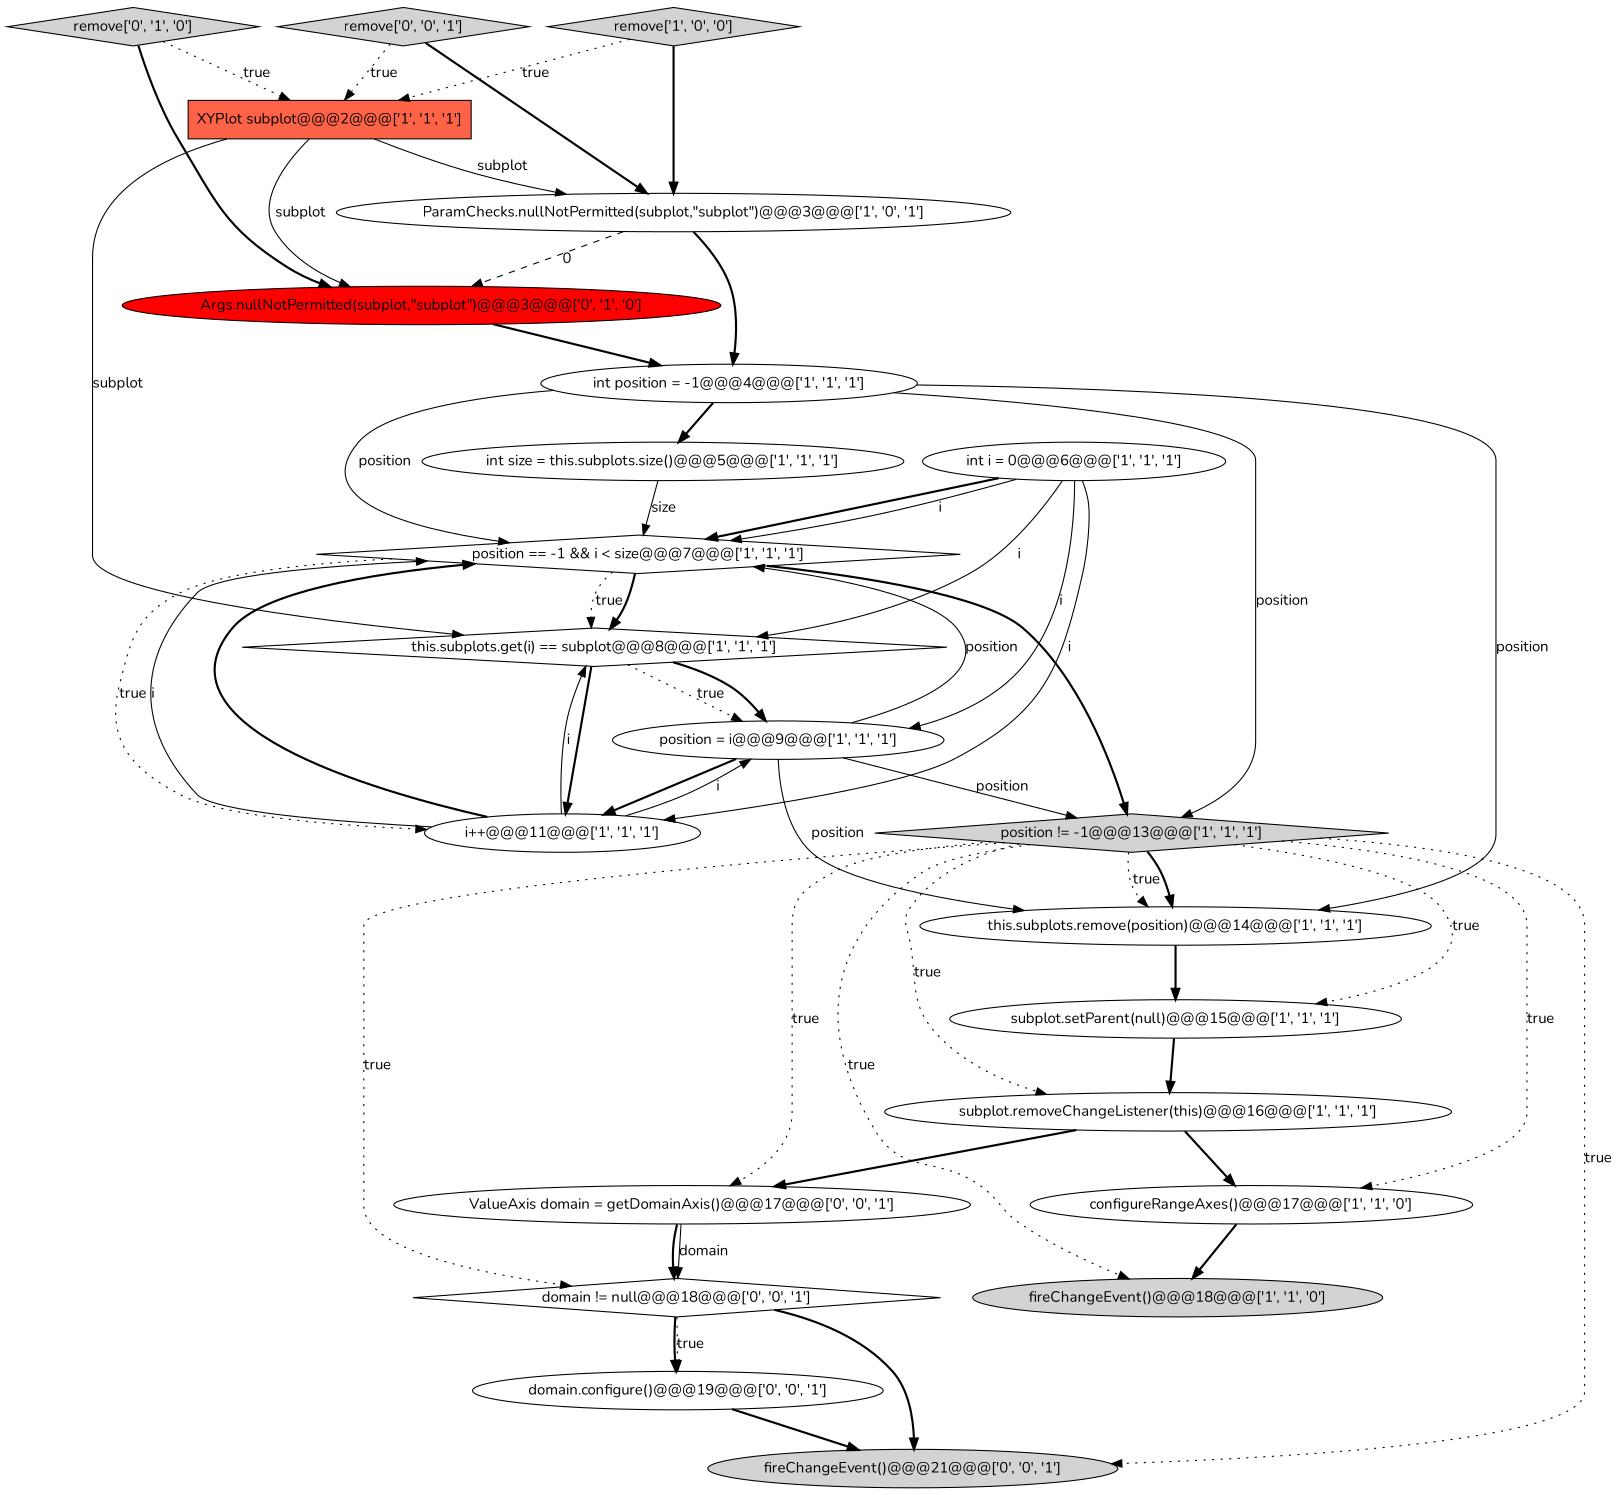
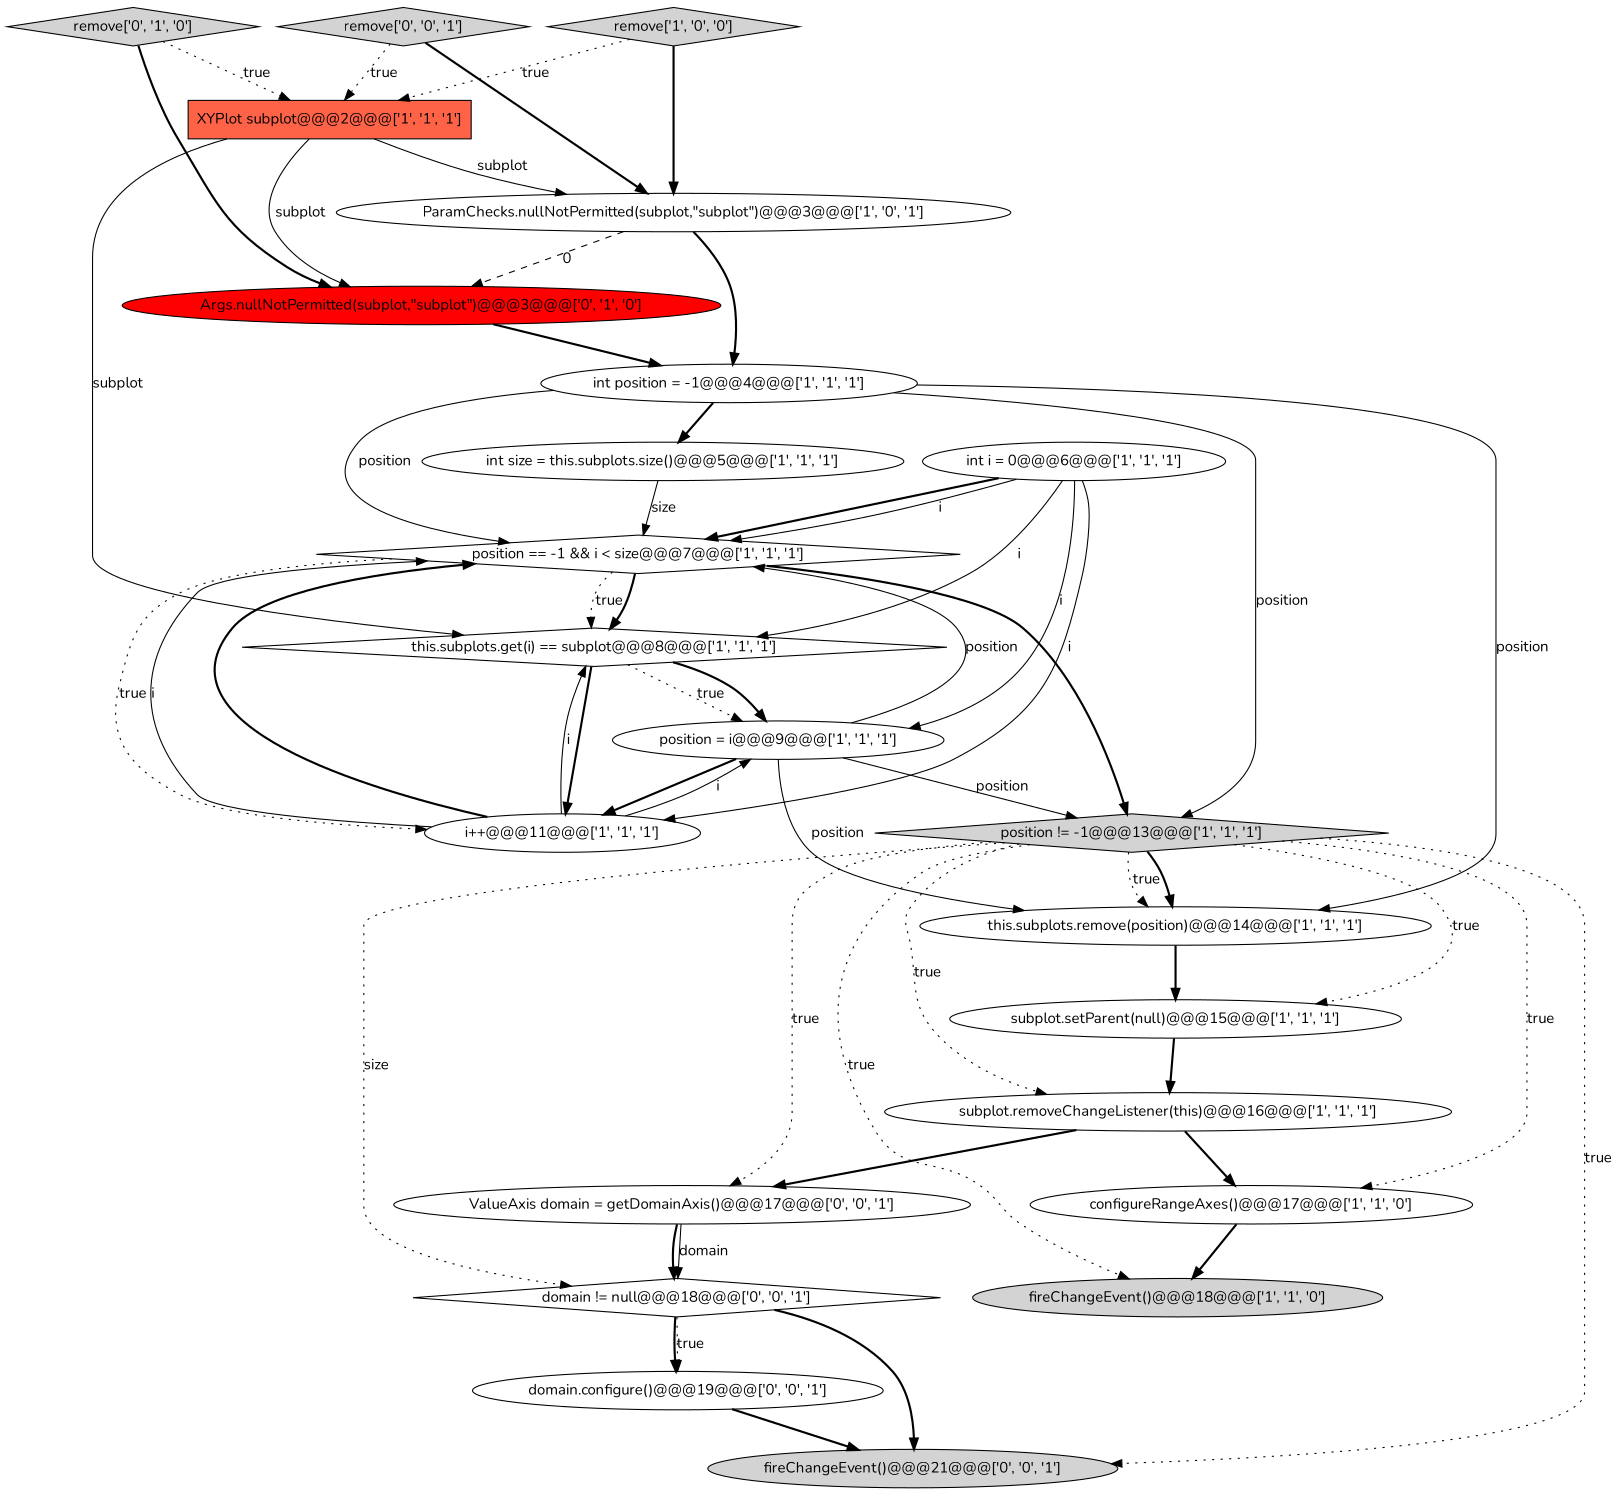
(378, 1065) -> (377, 1065)
